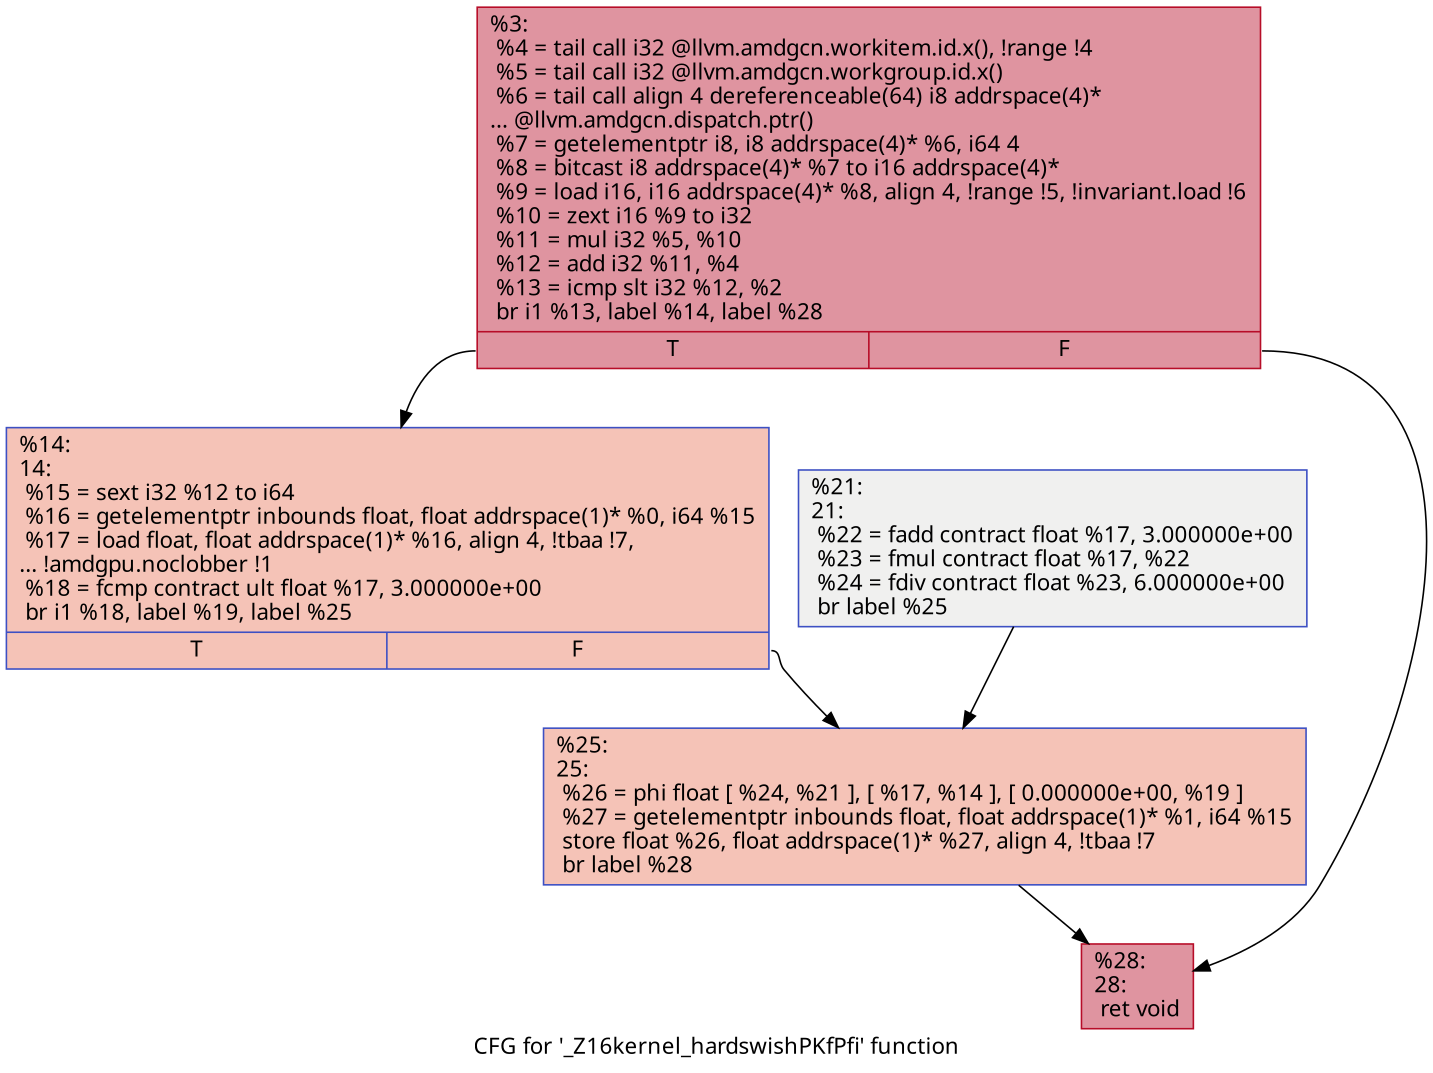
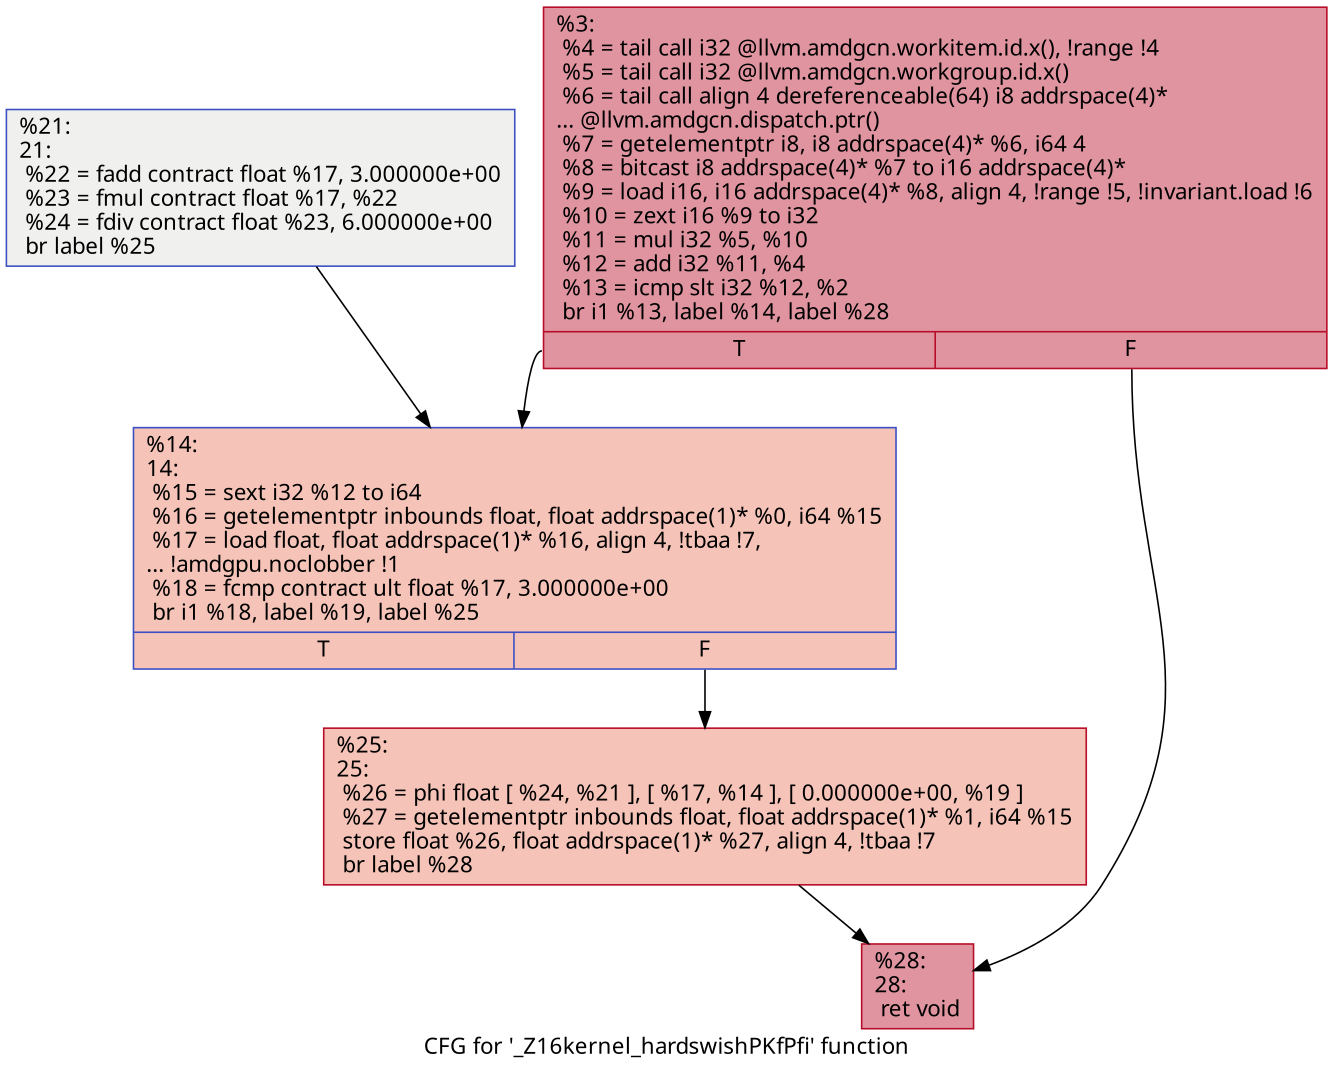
(992, 670) -> (369, 340)
(925, 806) -> (705, 806)
